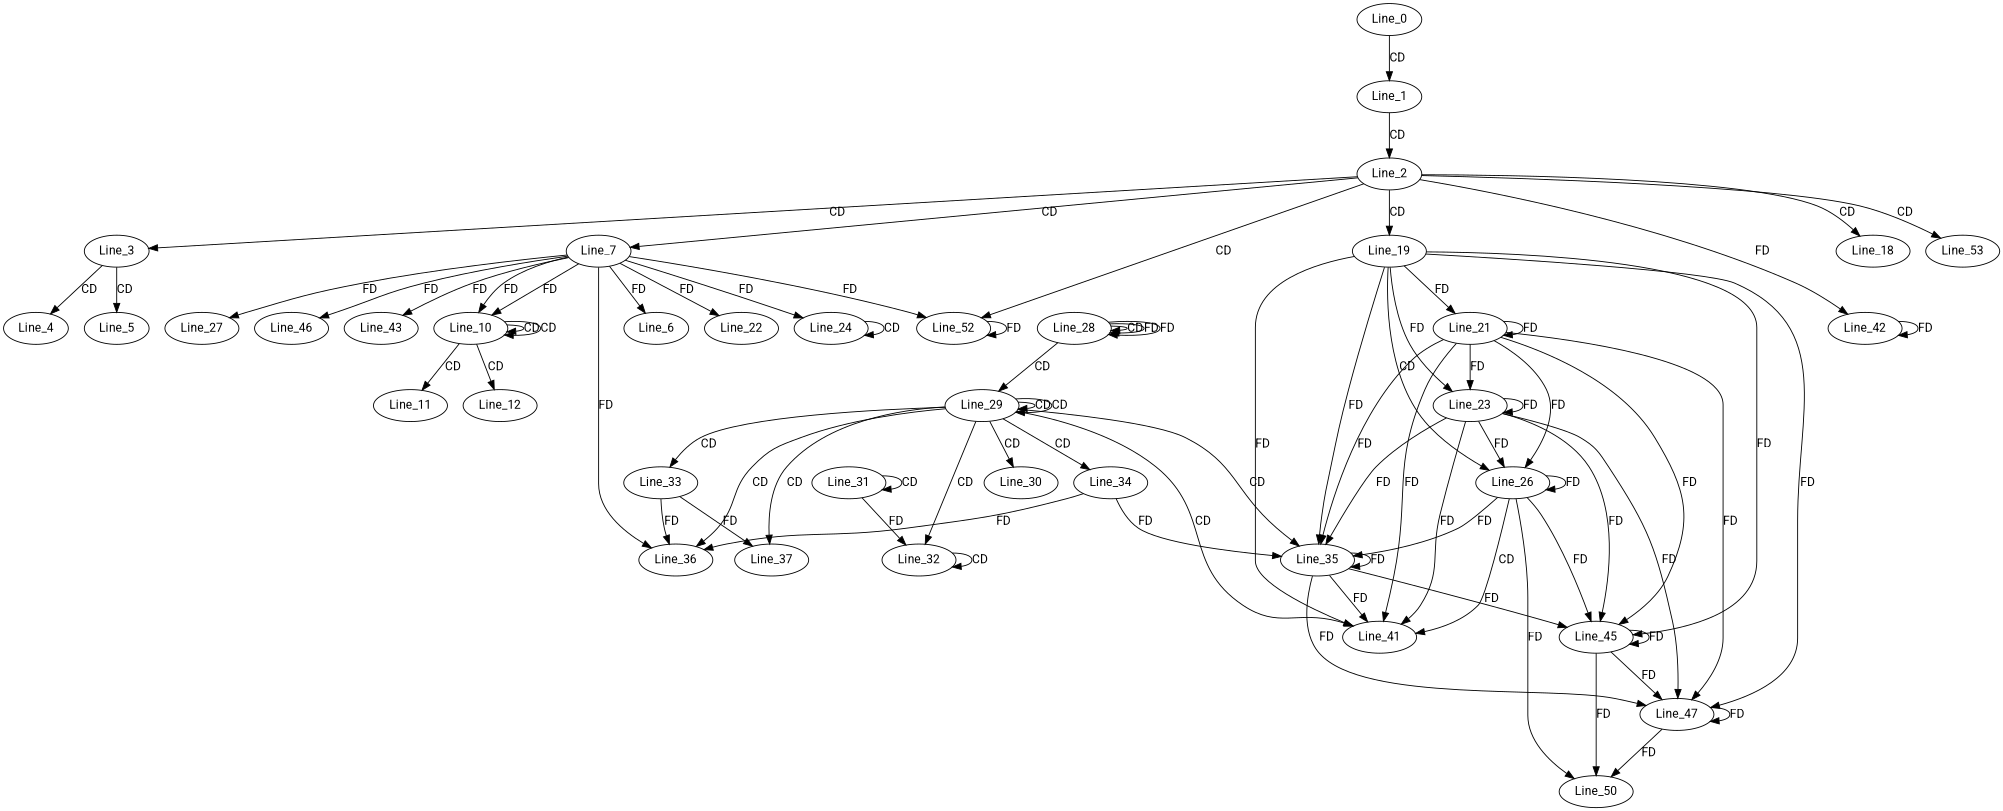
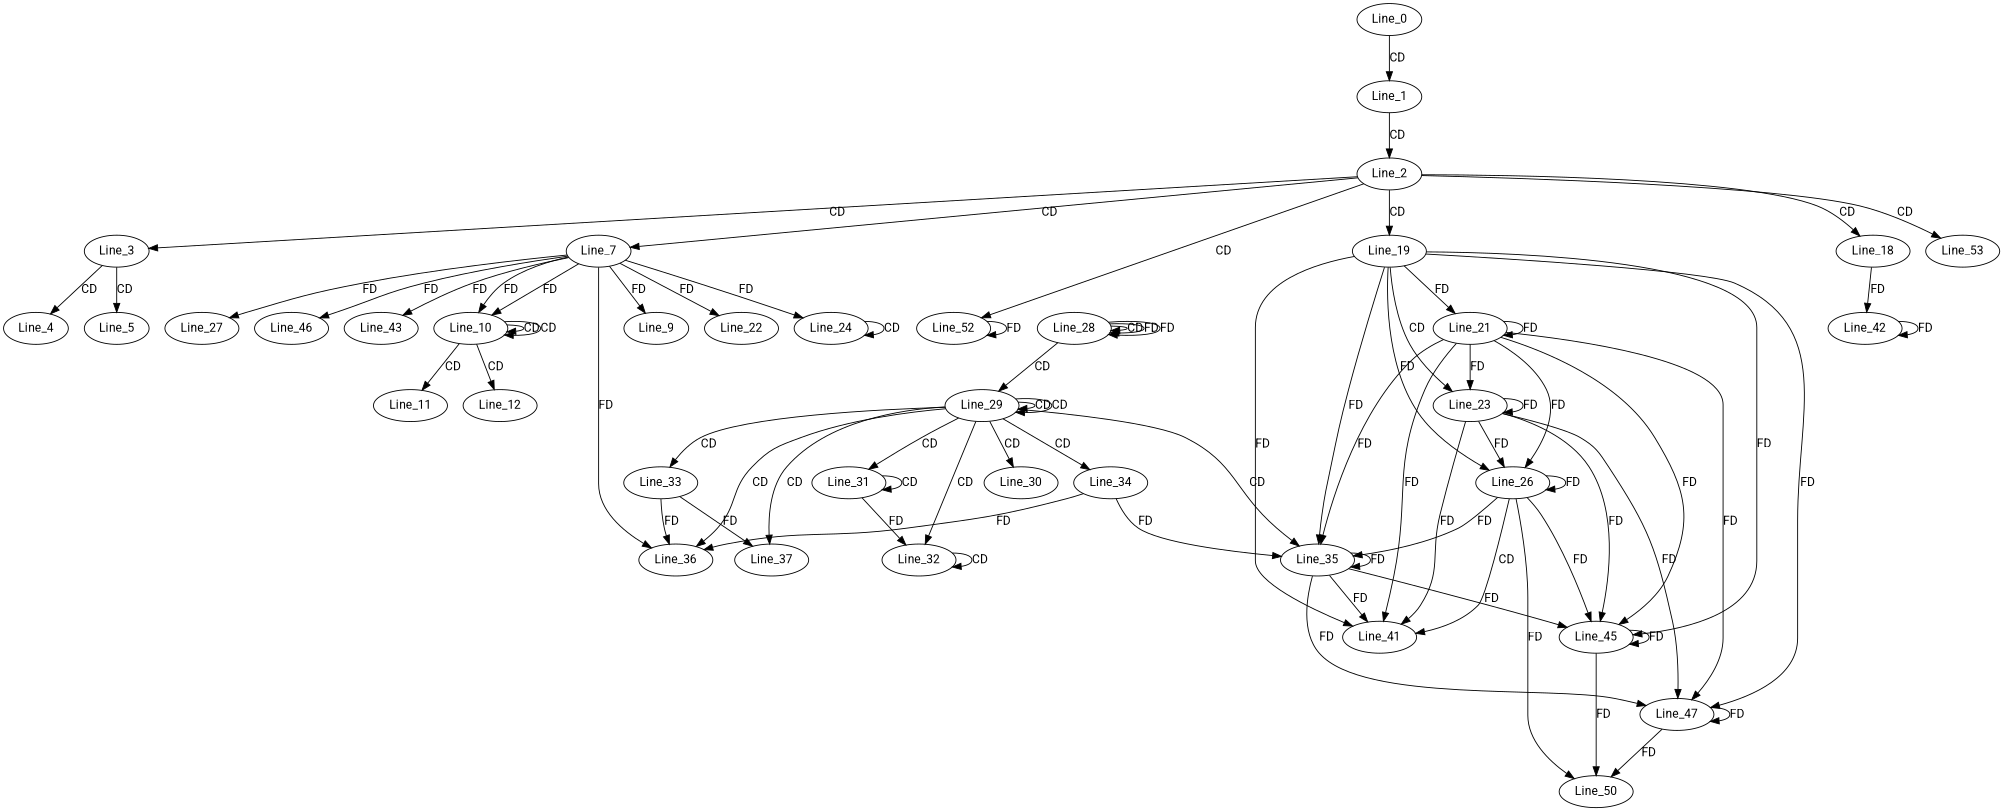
(1636, 227) -> (1870, 285)
(774, 282) -> none
(656, 328) -> (656, 328)
(1417, 328) -> (1417, 328)
(1408, 367) -> (1408, 367)
(1377, 466) -> none
(1190, 515) -> (917, 440)
(1633, 673) -> none
